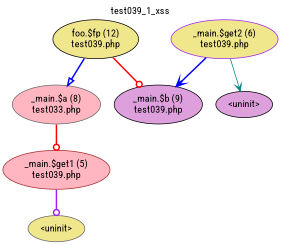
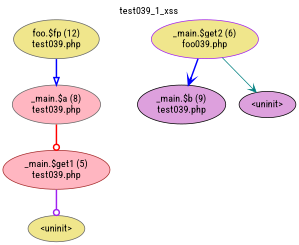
(96, 39) -> (56, 39)
(225, 39) -> (205, 39)
(125, 70) -> none
(56, 105) -> (56, 105)
